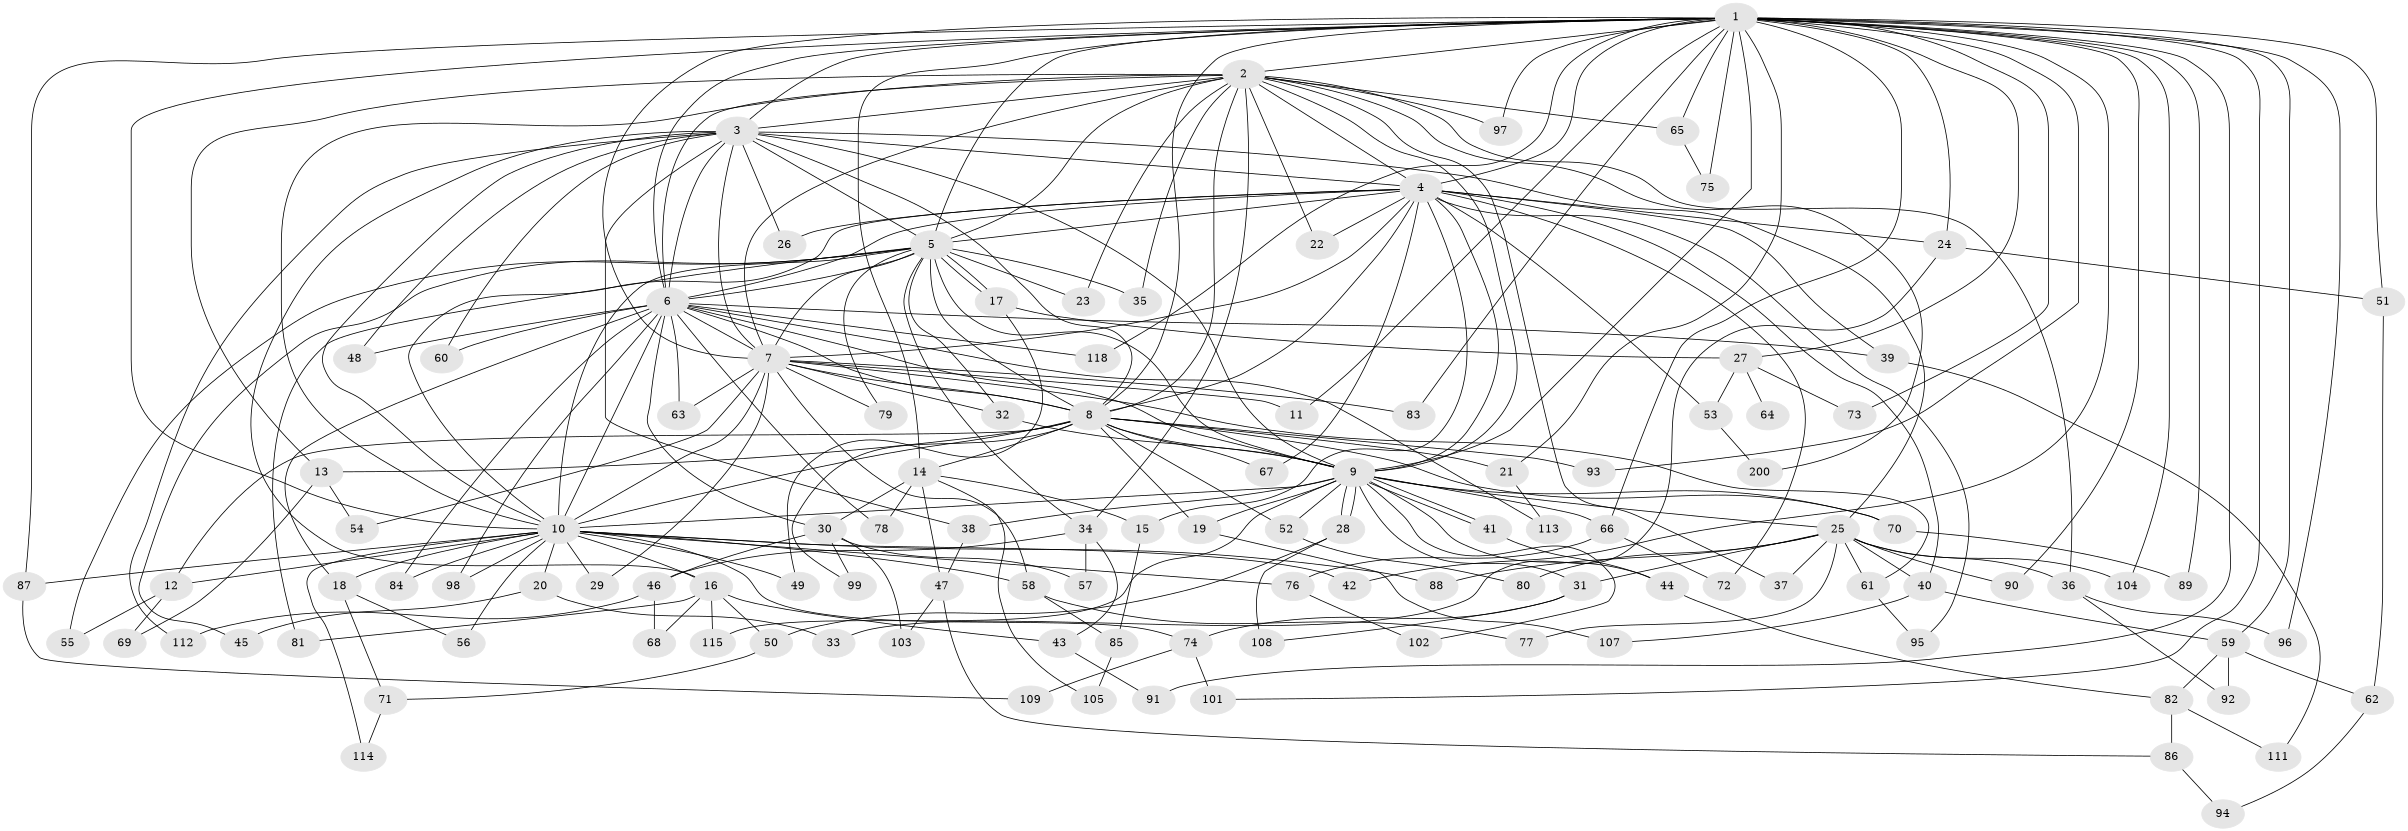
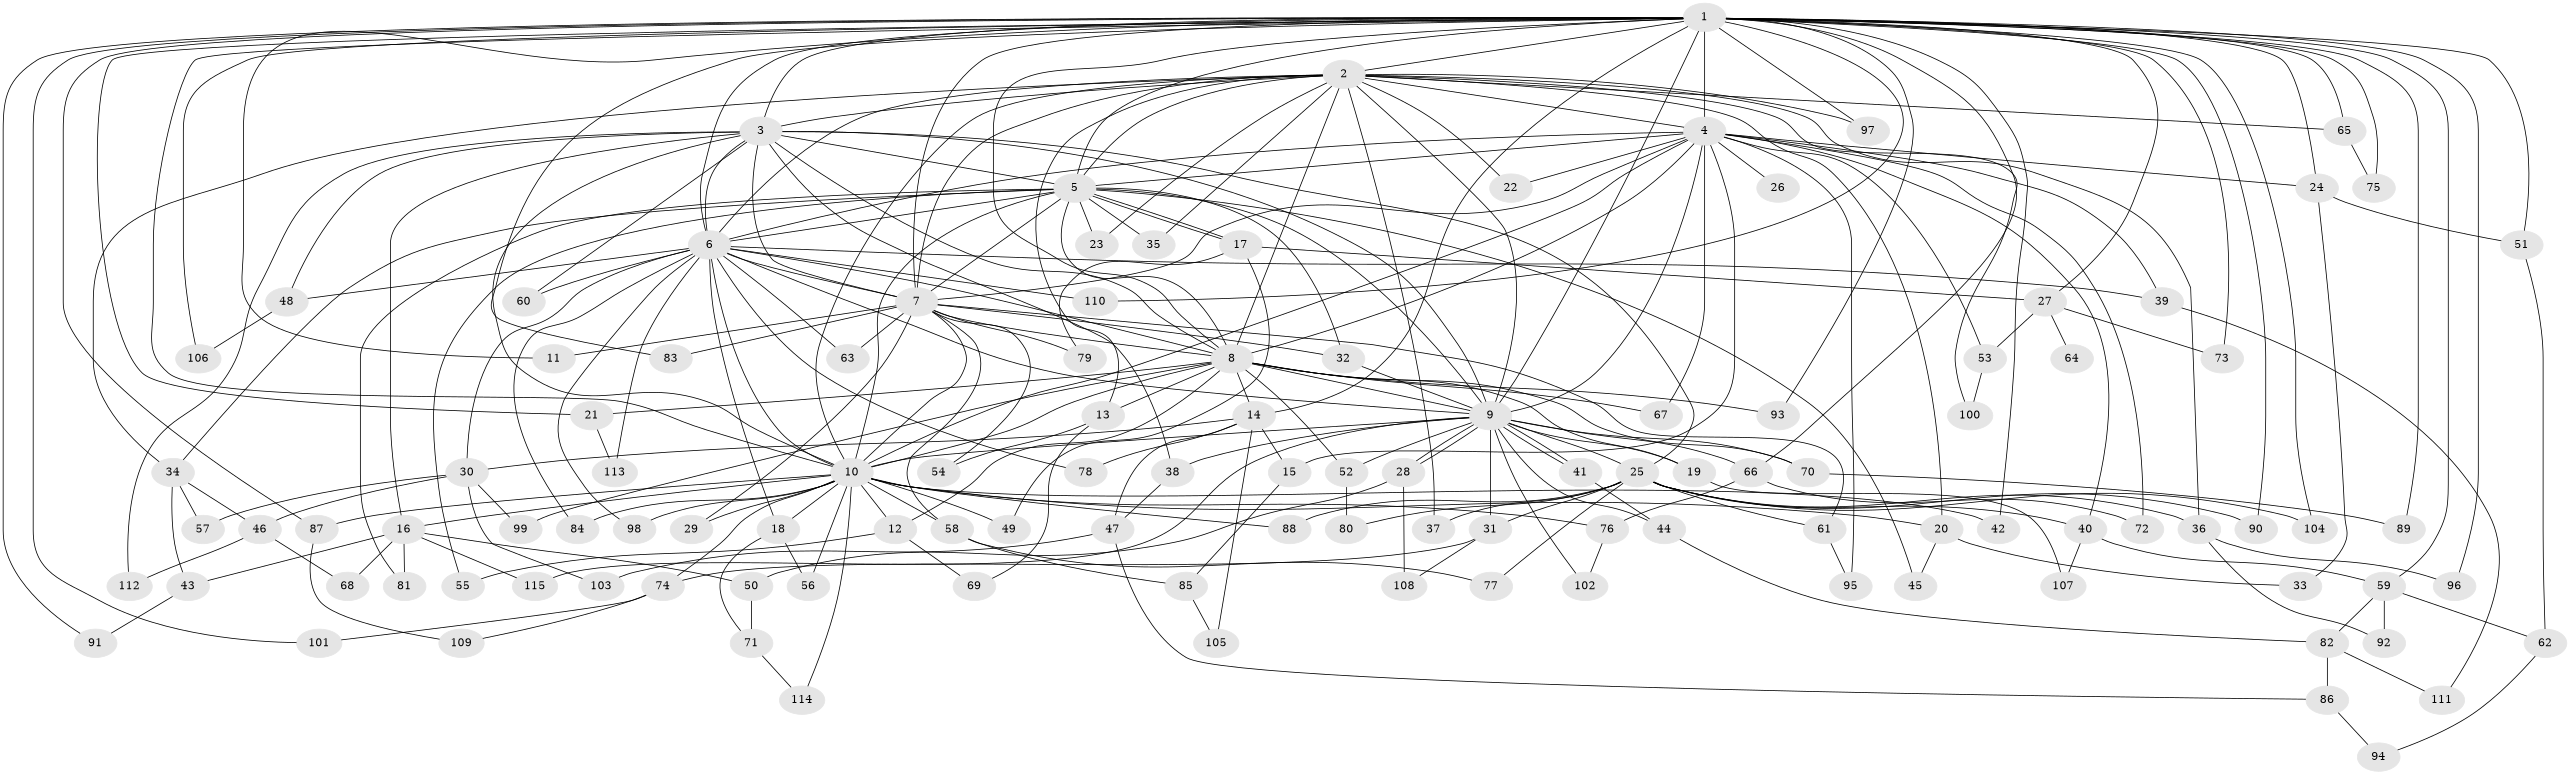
none -> (1745, 123)
(1079, 160) -> none
(761, 188) -> none
(844, 317) -> (1093, 267)
none -> (198, 359)
(1098, 359) -> (1095, 302)
(1760, 473) -> (1970, 416)
